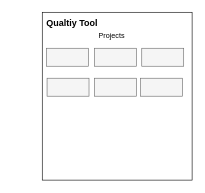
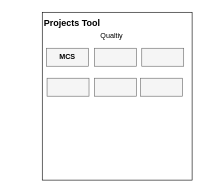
(72, 23) -> (72, 23)
(112, 36) -> (112, 36)
none -> (68, 57)
